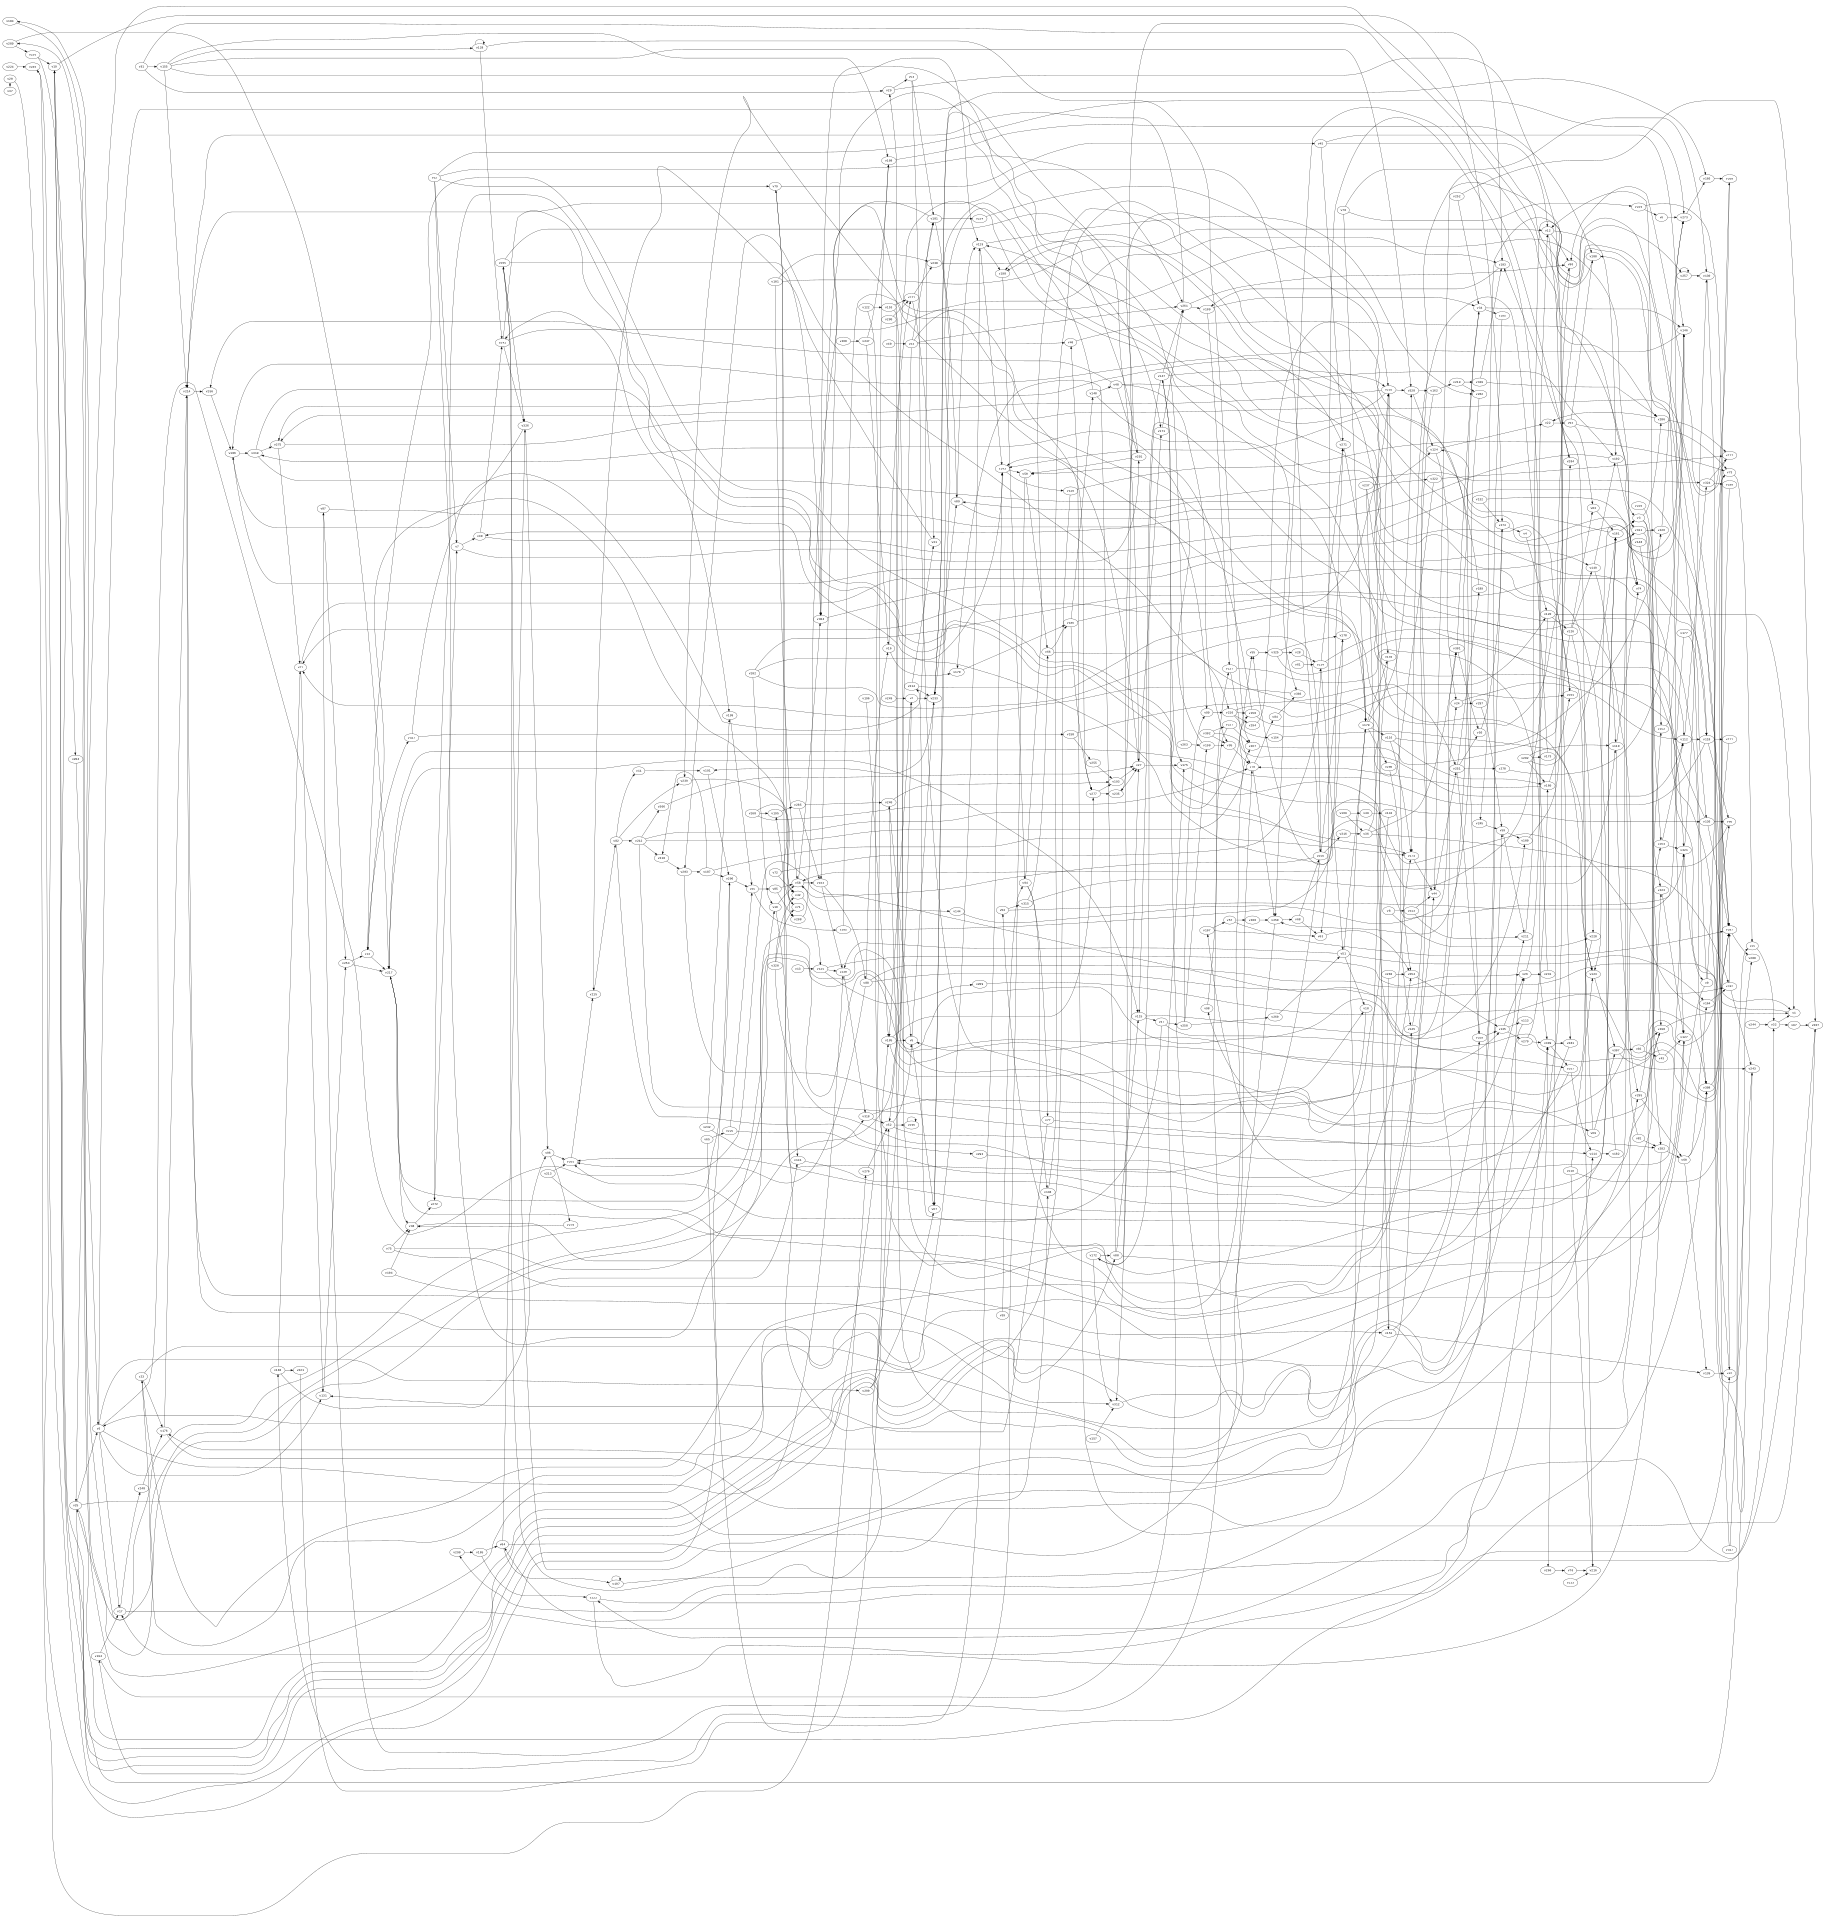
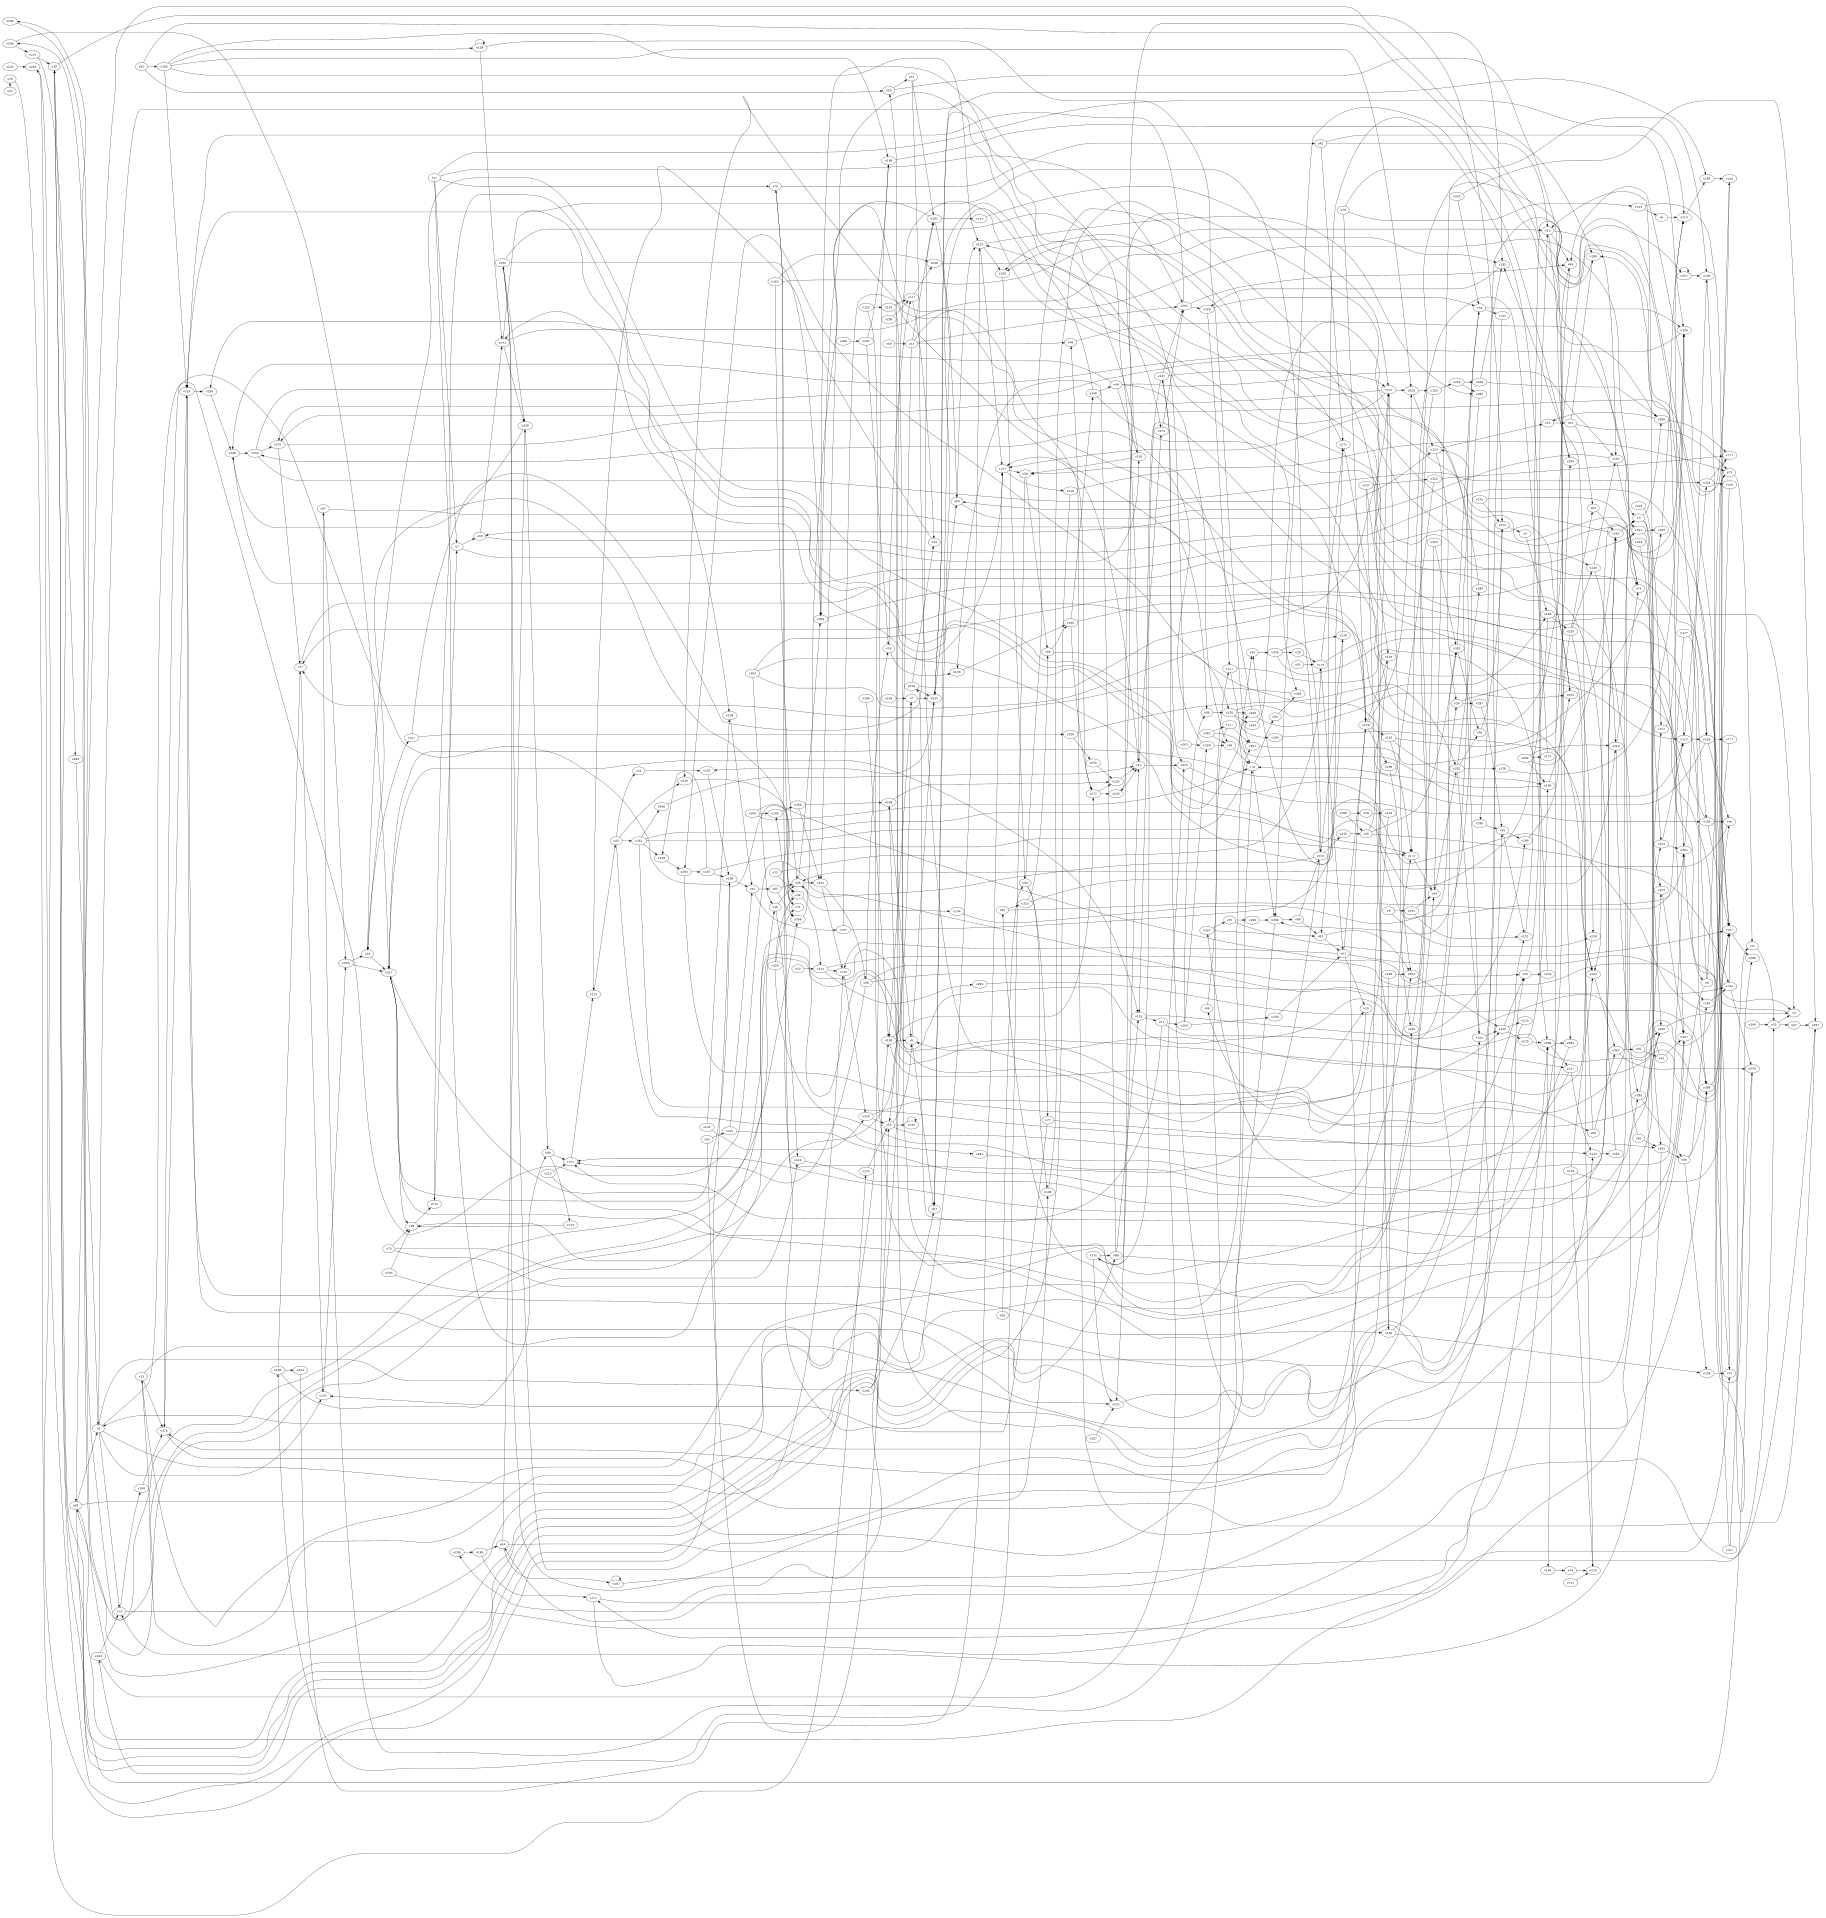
none -> (1434, 542)
none -> (1330, 943)
none -> (641, 1193)
